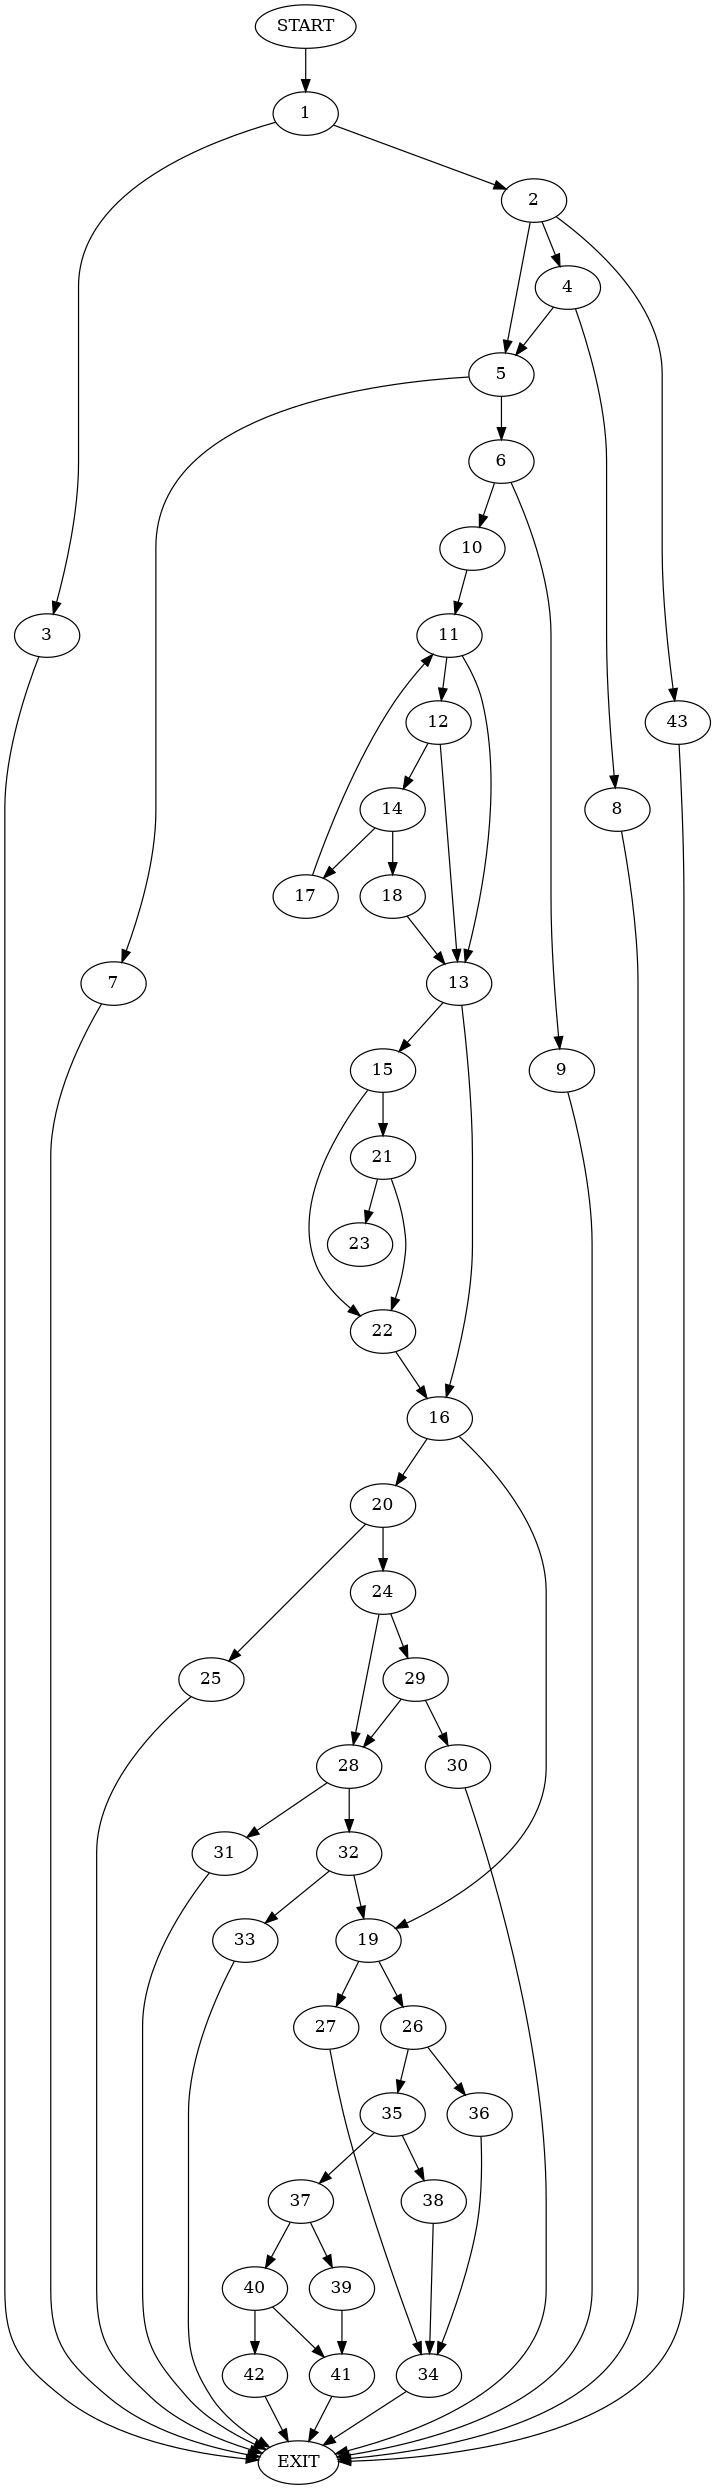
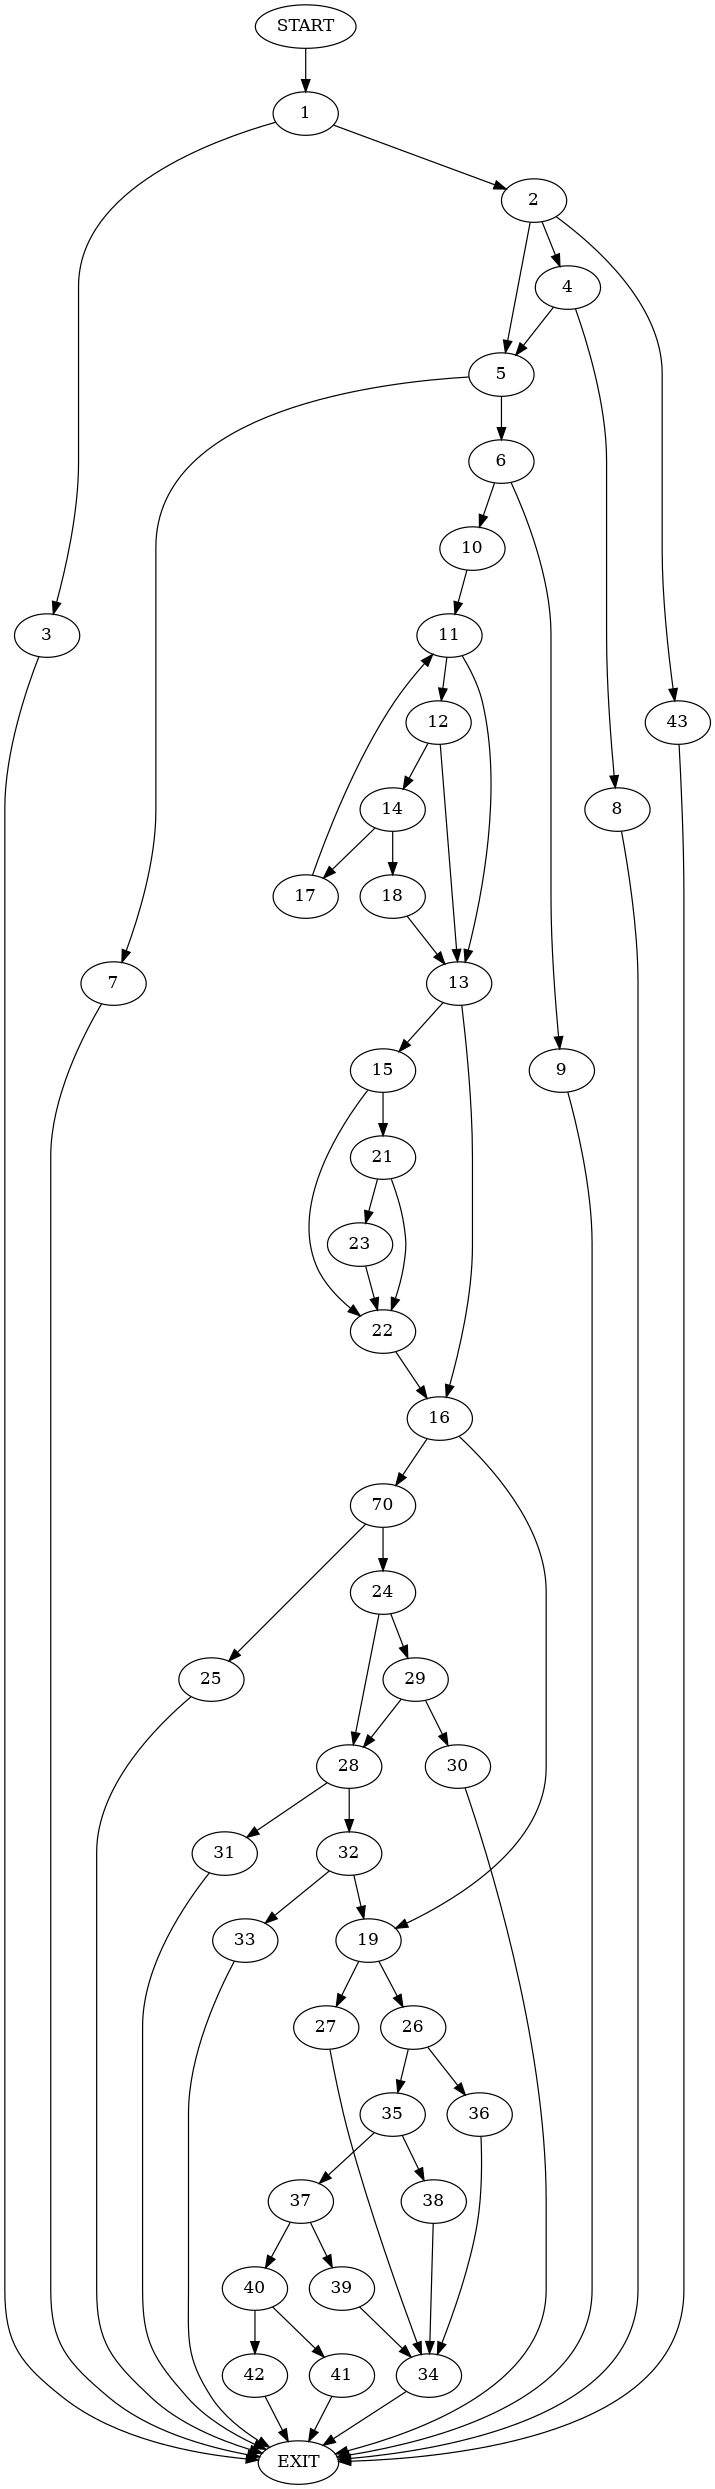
none -> (370, 1282)
(383, 1506) -> (383, 1506)
(342, 2326) -> (381, 2328)
